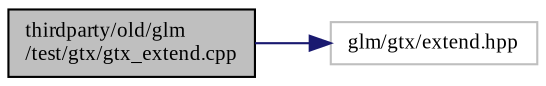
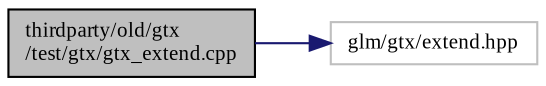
(132, 43) -> (132, 43)
